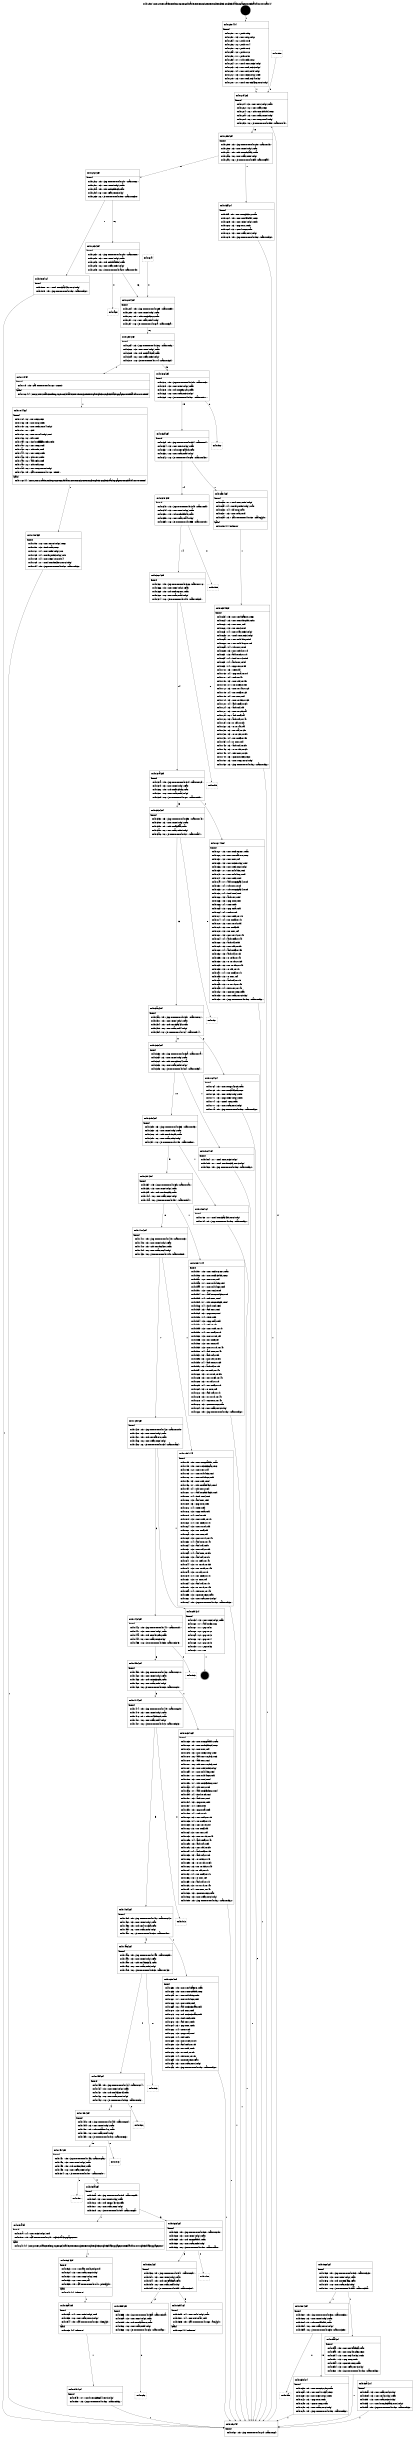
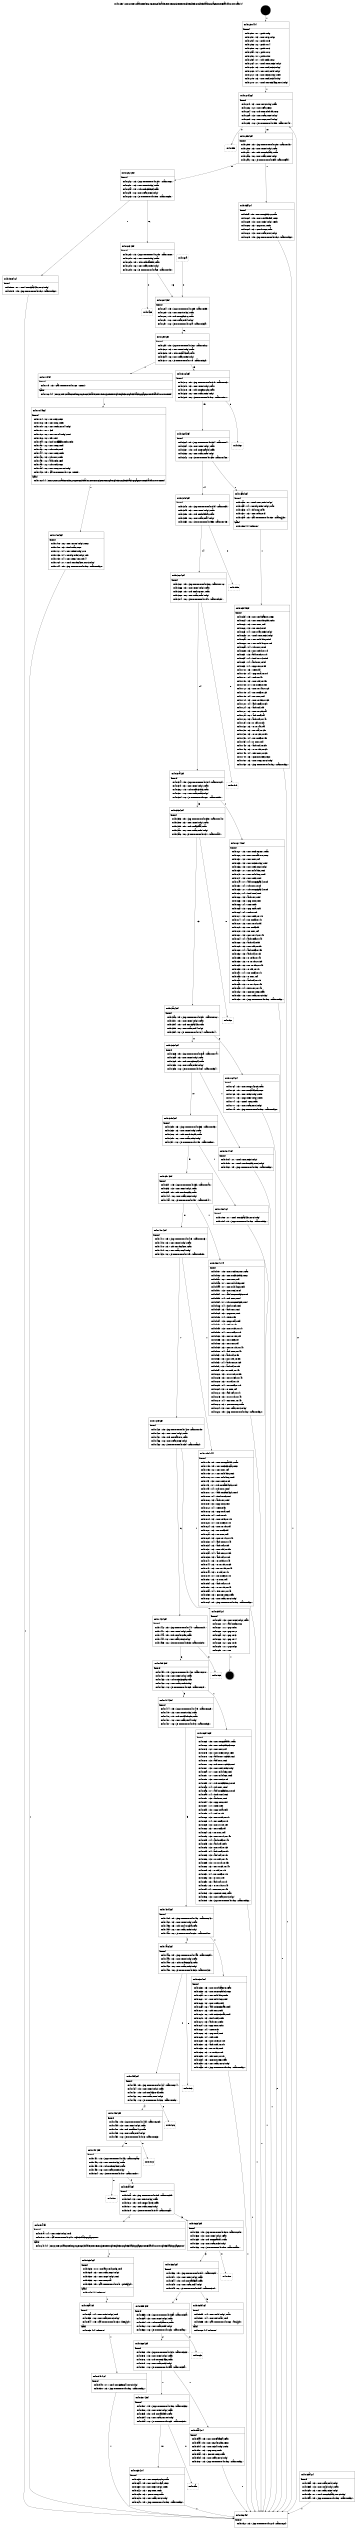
(273, 74) -> (236, 135)
(181, 1922) -> none
none -> (162, 2336)
